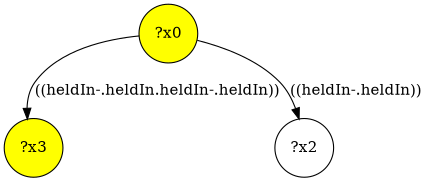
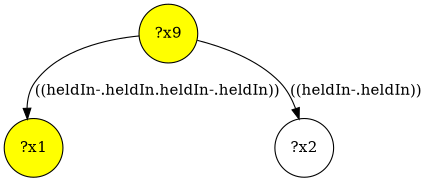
(168, 34) -> (168, 34)
(34, 148) -> (34, 148)
